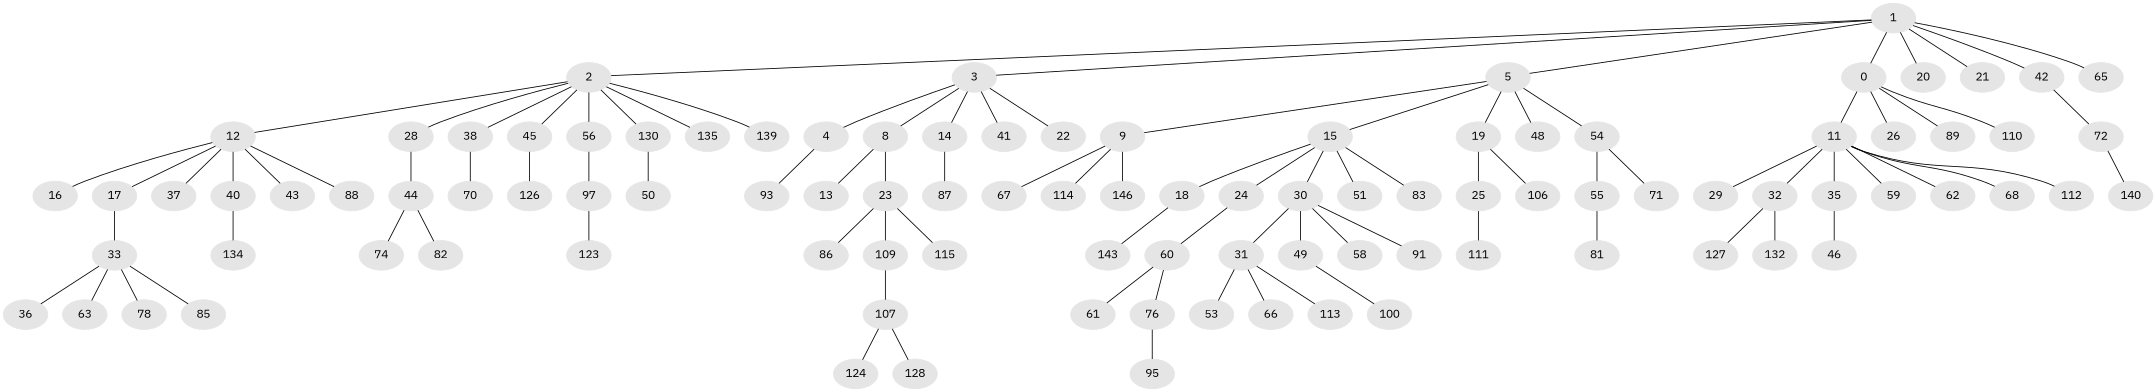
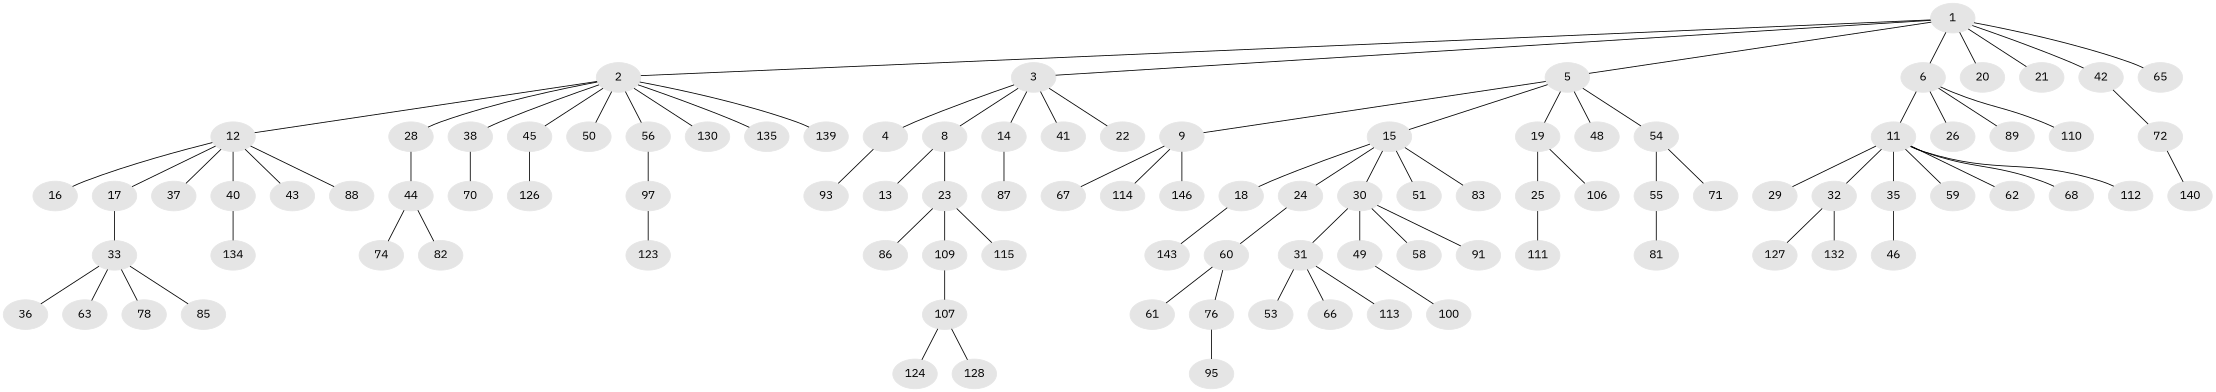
(1864, 77) -> (1923, 77)
(648, 166) -> (604, 107)
